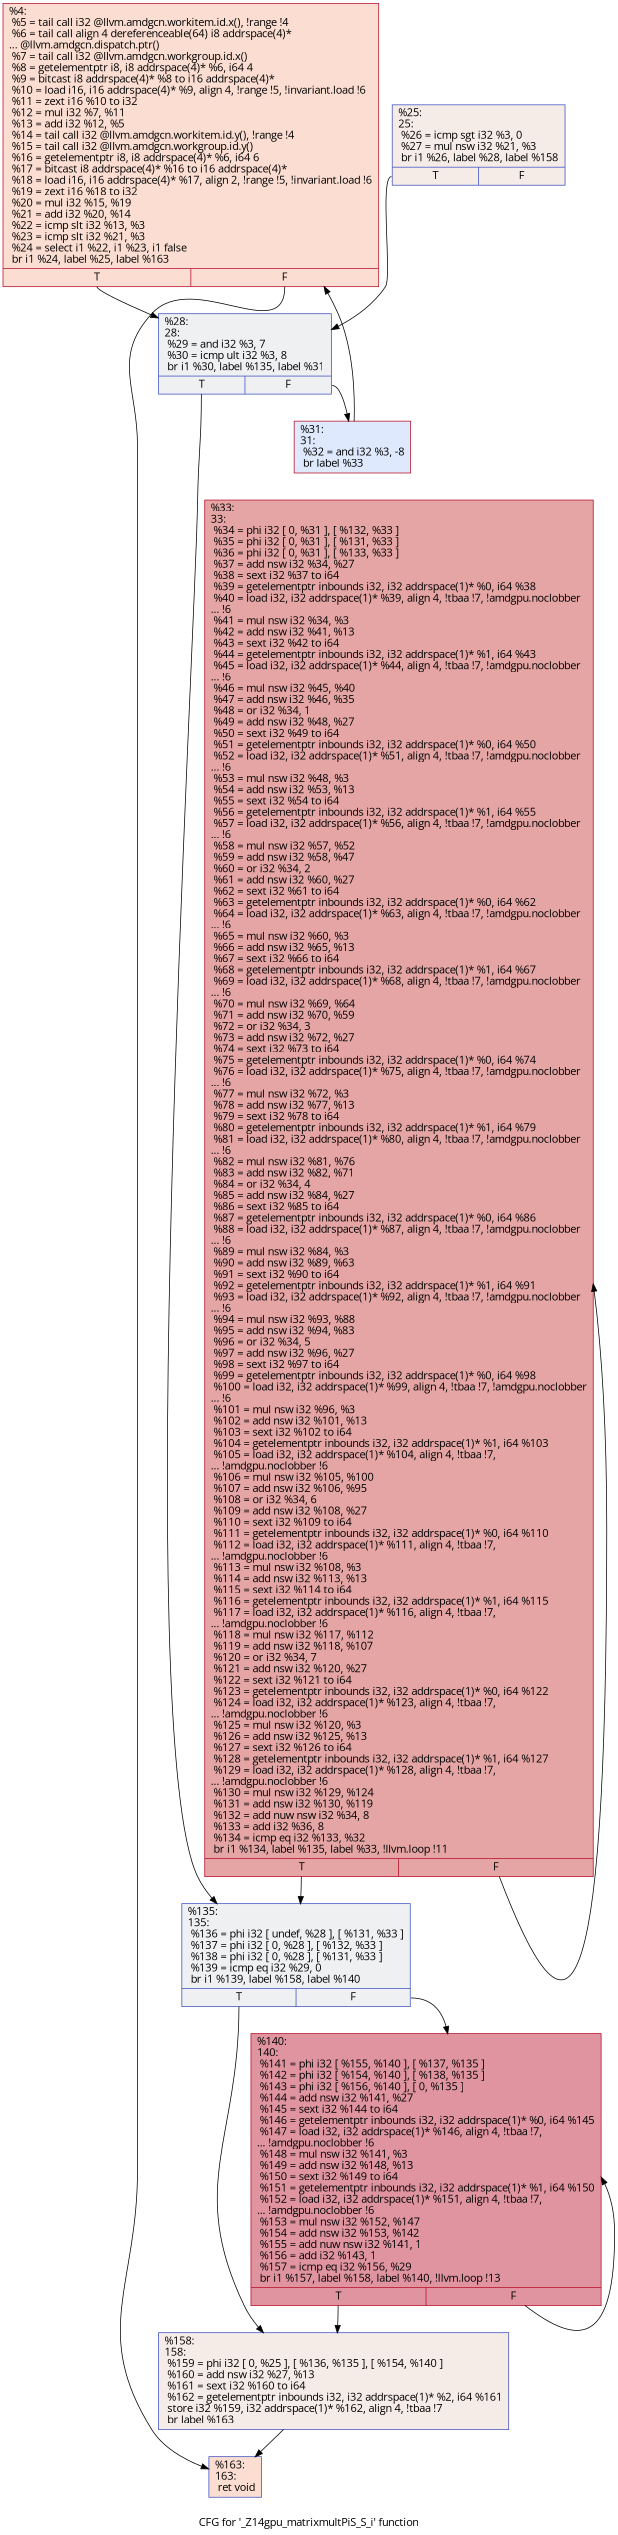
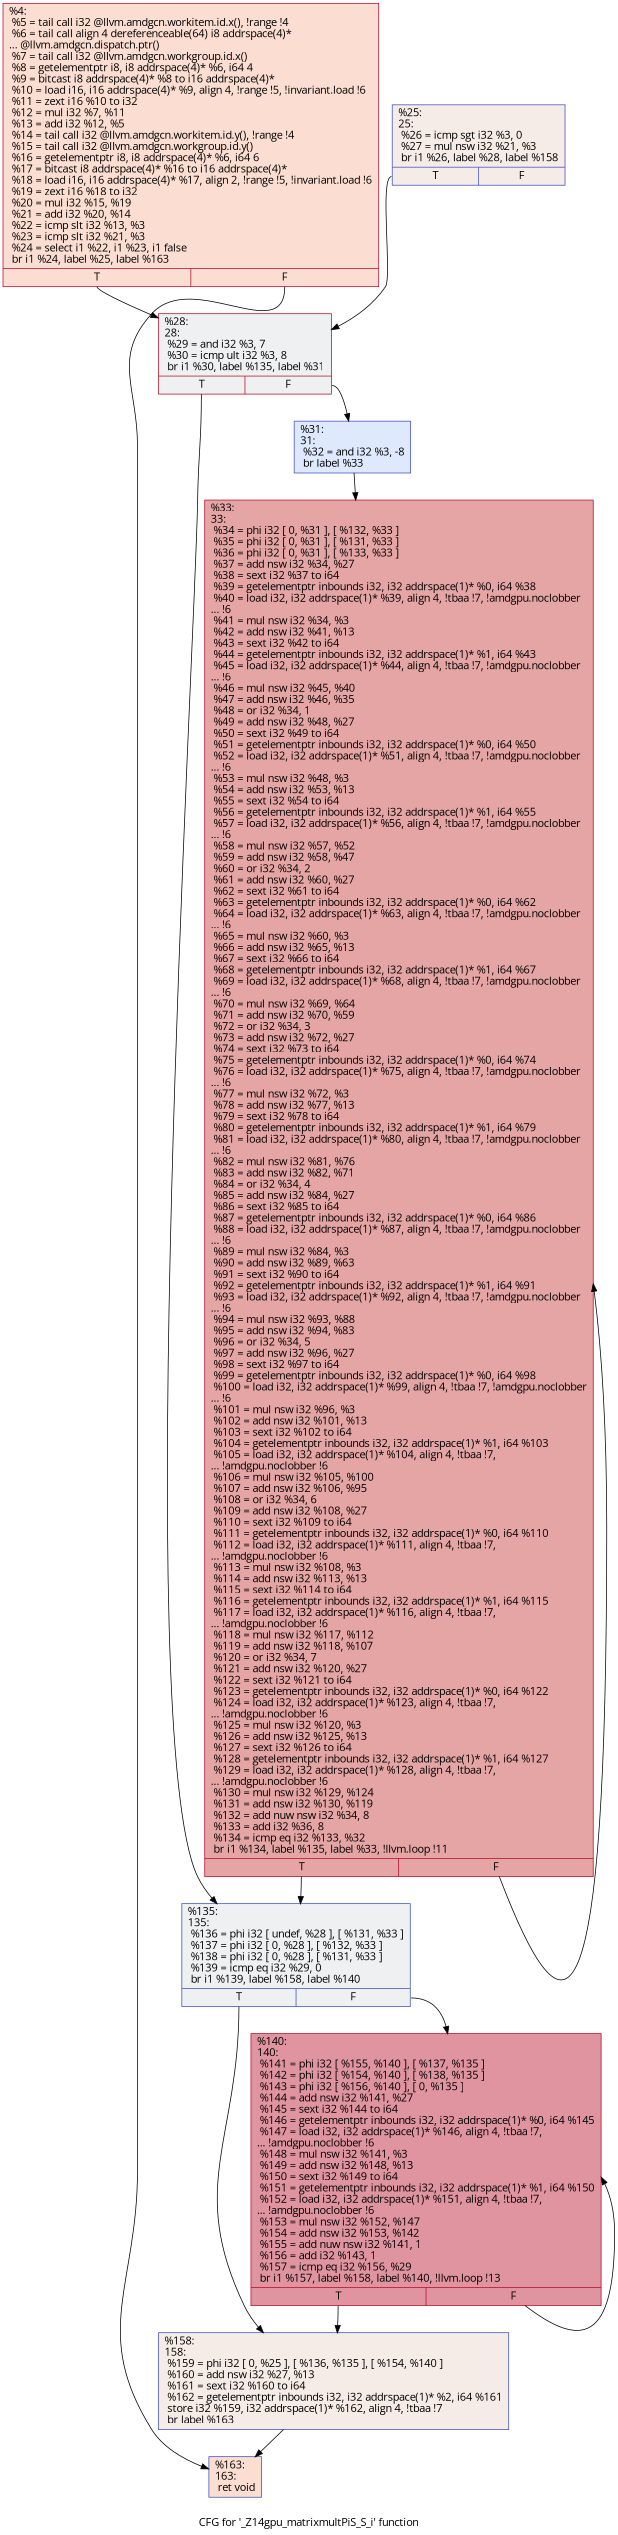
(245, 354) -> (245, 354)
(350, 355) -> (355, 483)
(352, 447) -> (352, 447)
